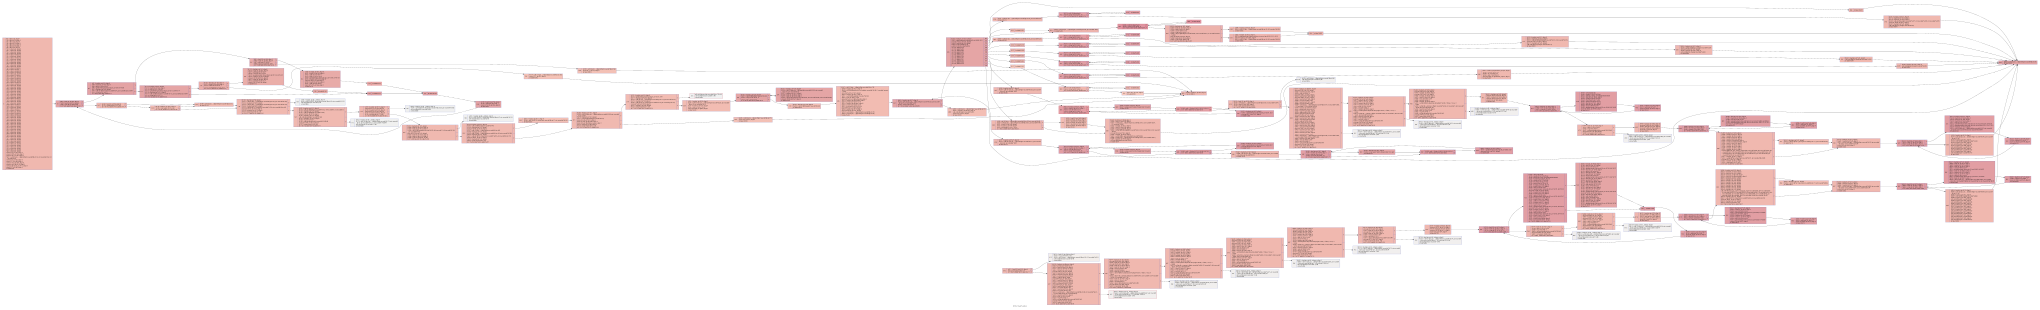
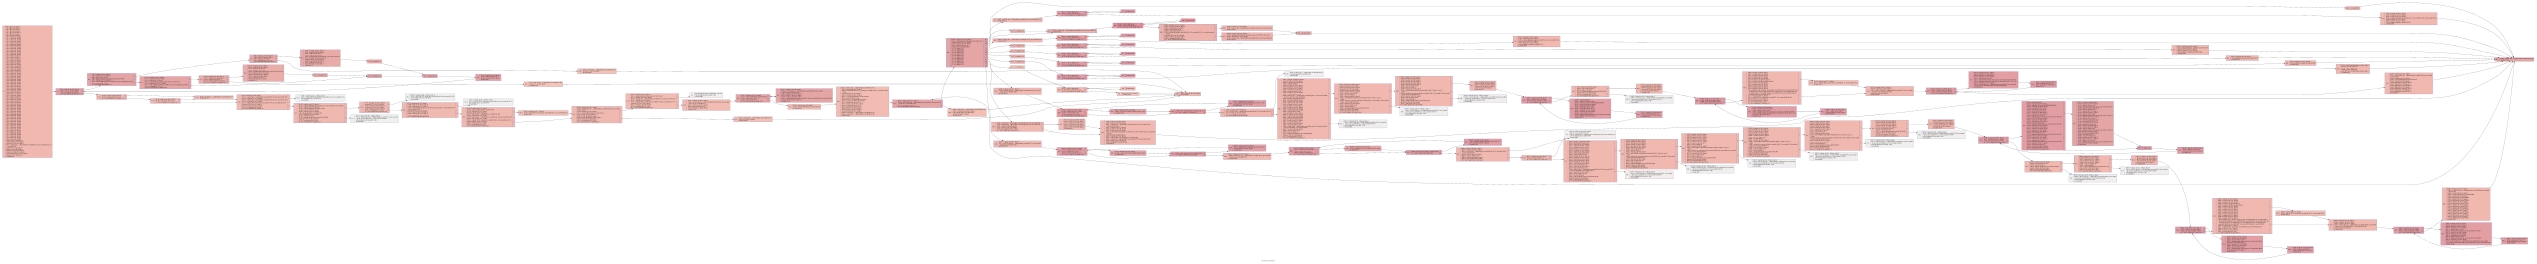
none -> (1483, 154)
